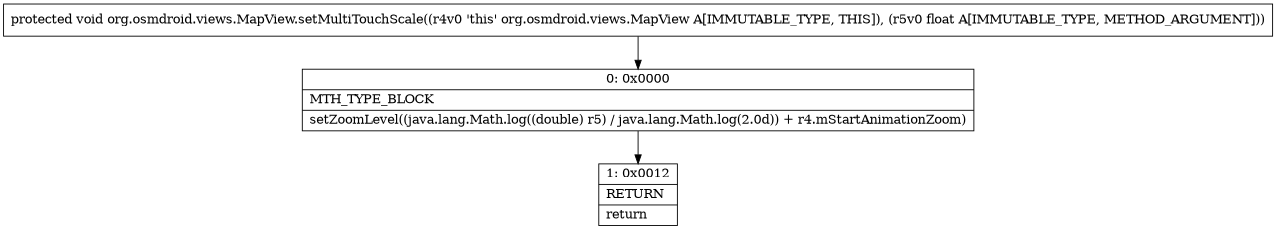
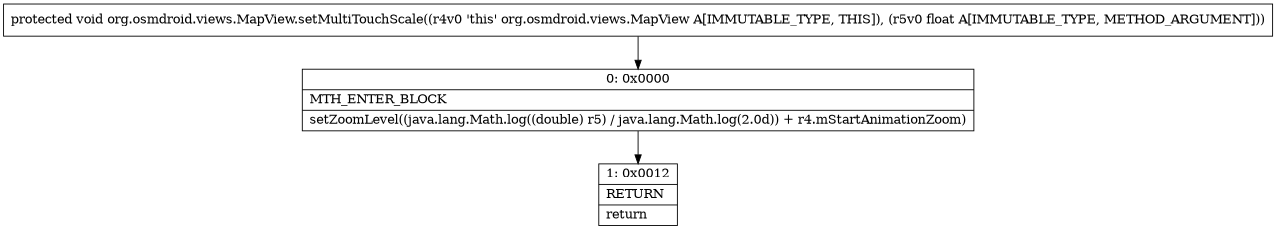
(372, 100) -> (378, 100)
